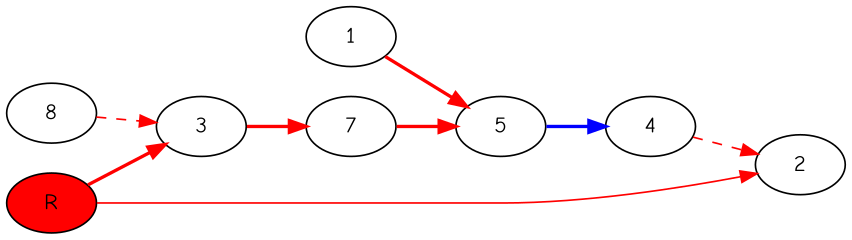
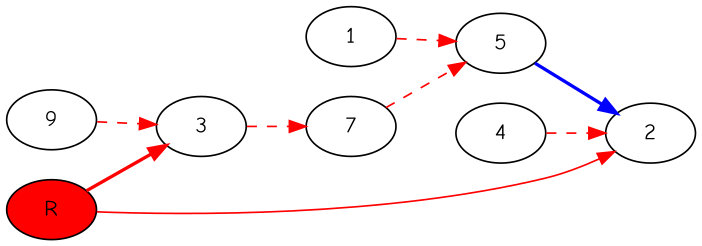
(419, 77) -> (418, 40)
(52, 113) -> (52, 120)
(268, 126) -> (268, 126)
(418, 126) -> (418, 89)
(568, 126) -> (569, 84)
